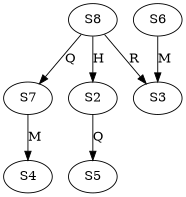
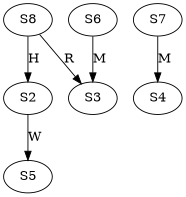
(63, 56) -> none
(98, 137) -> (35, 137)
